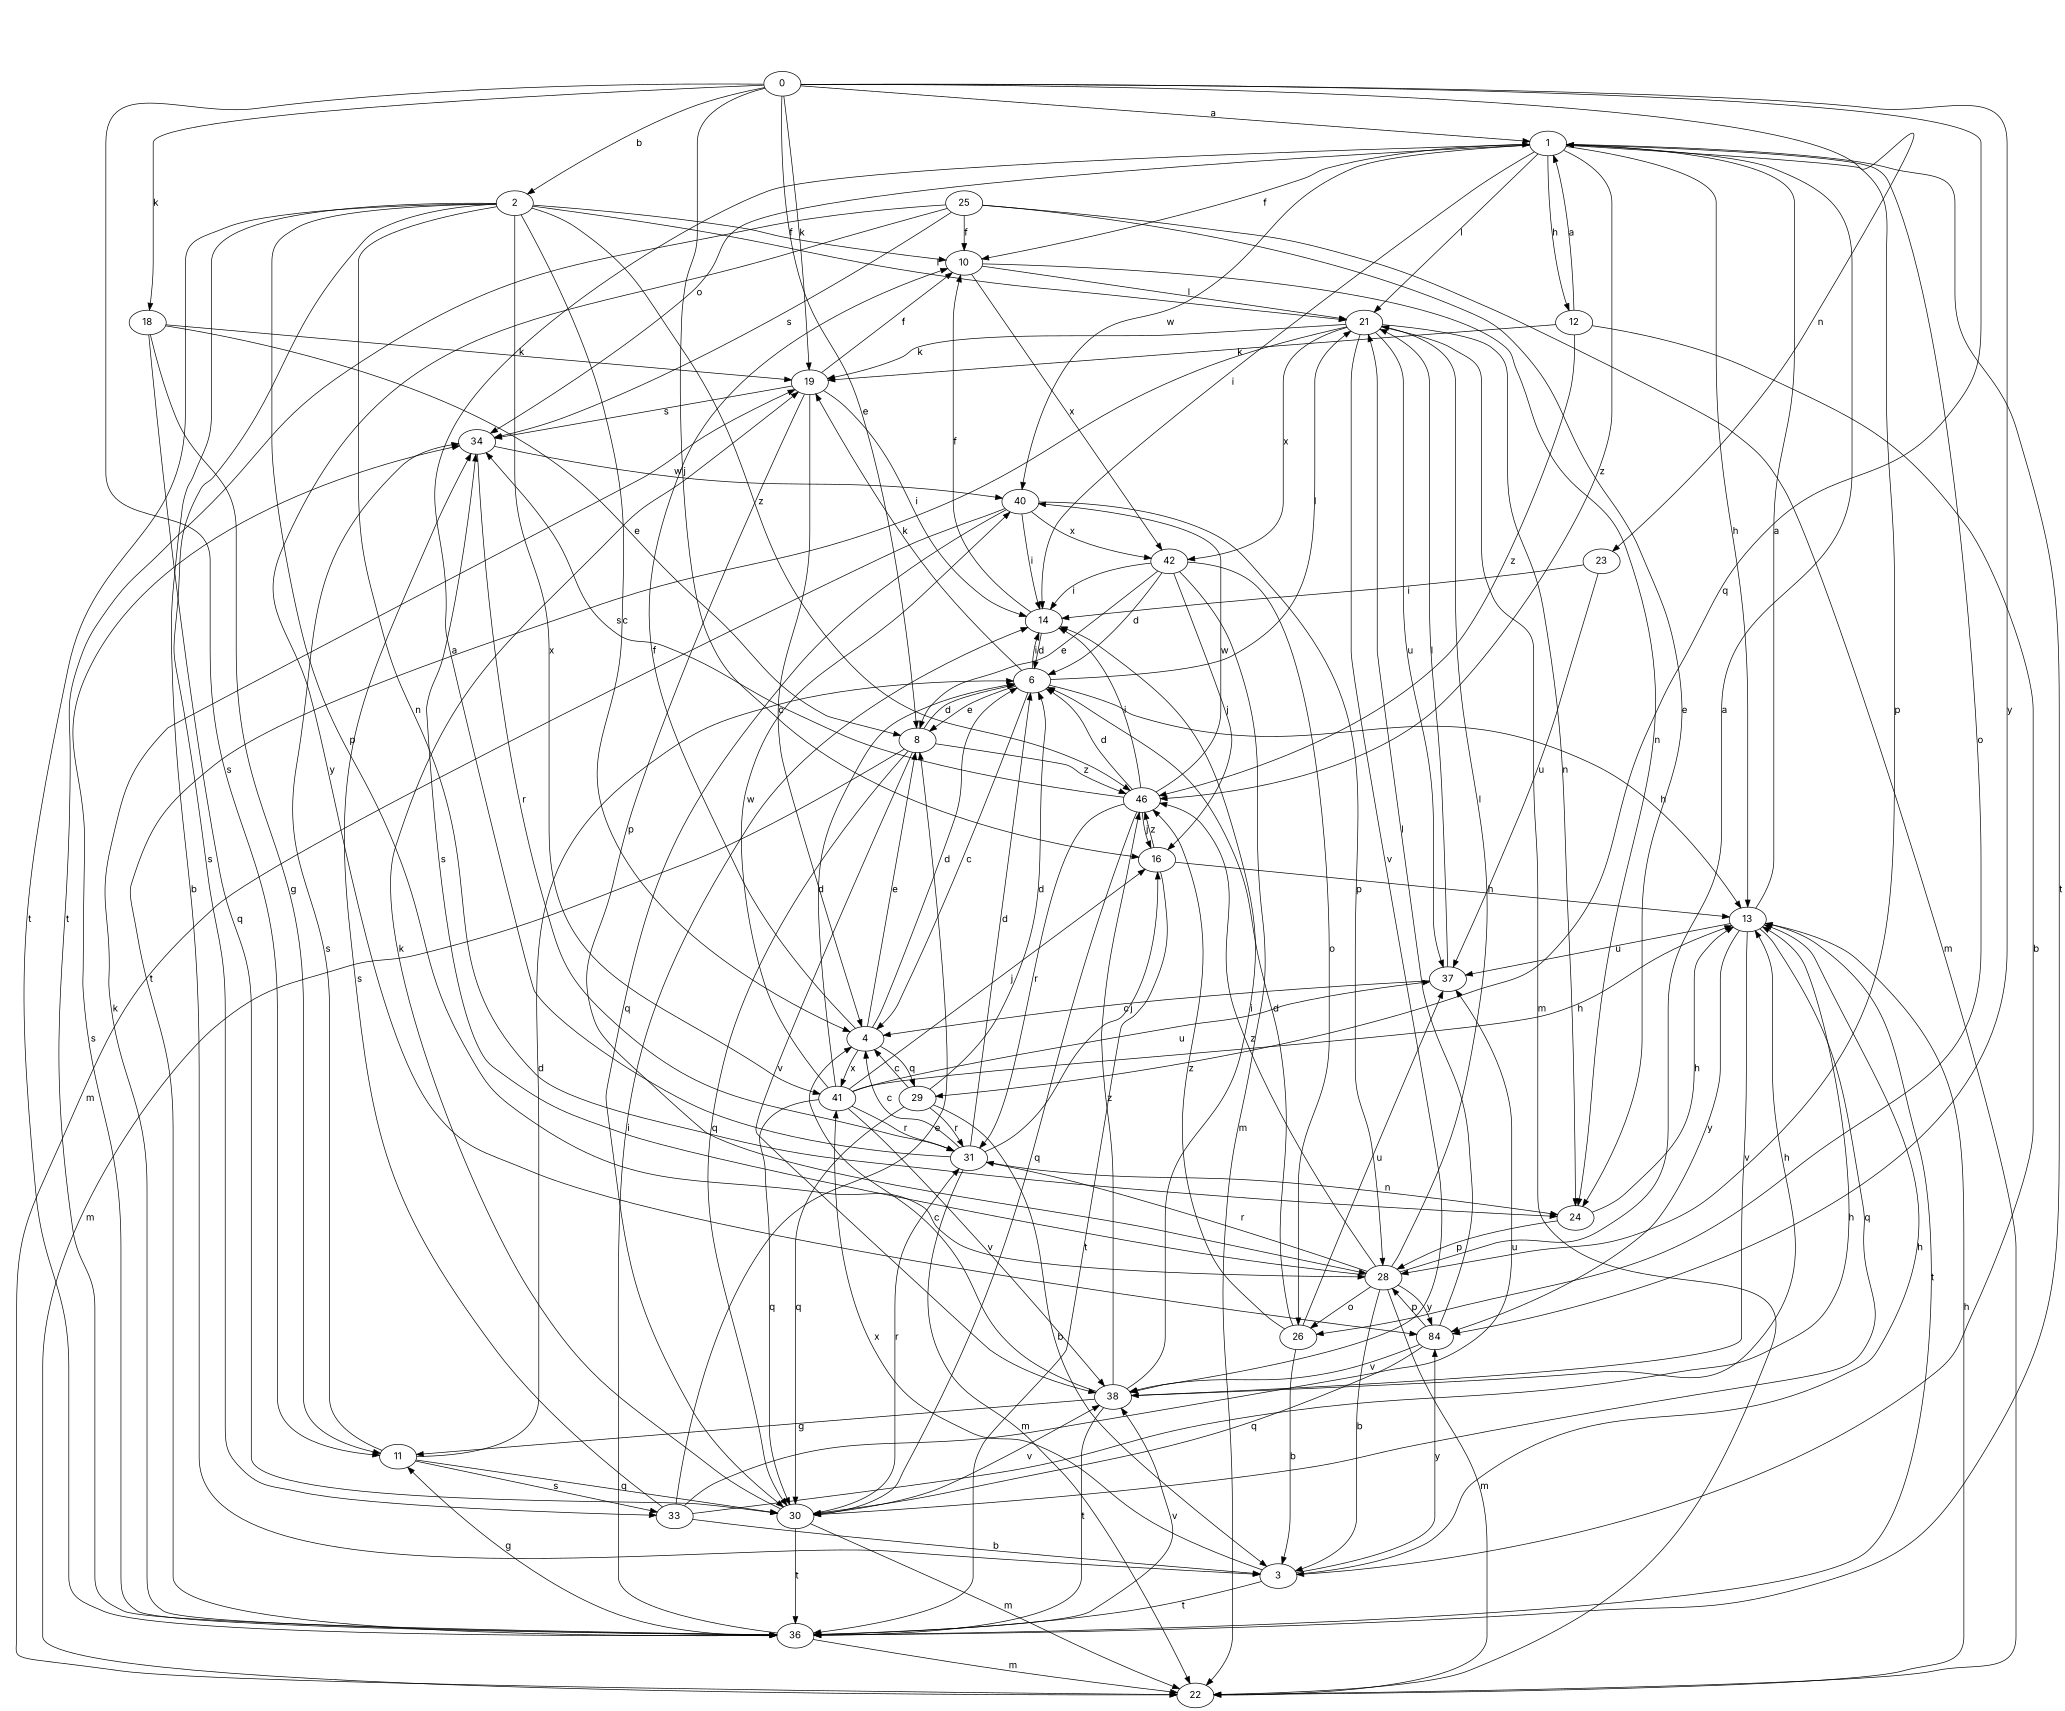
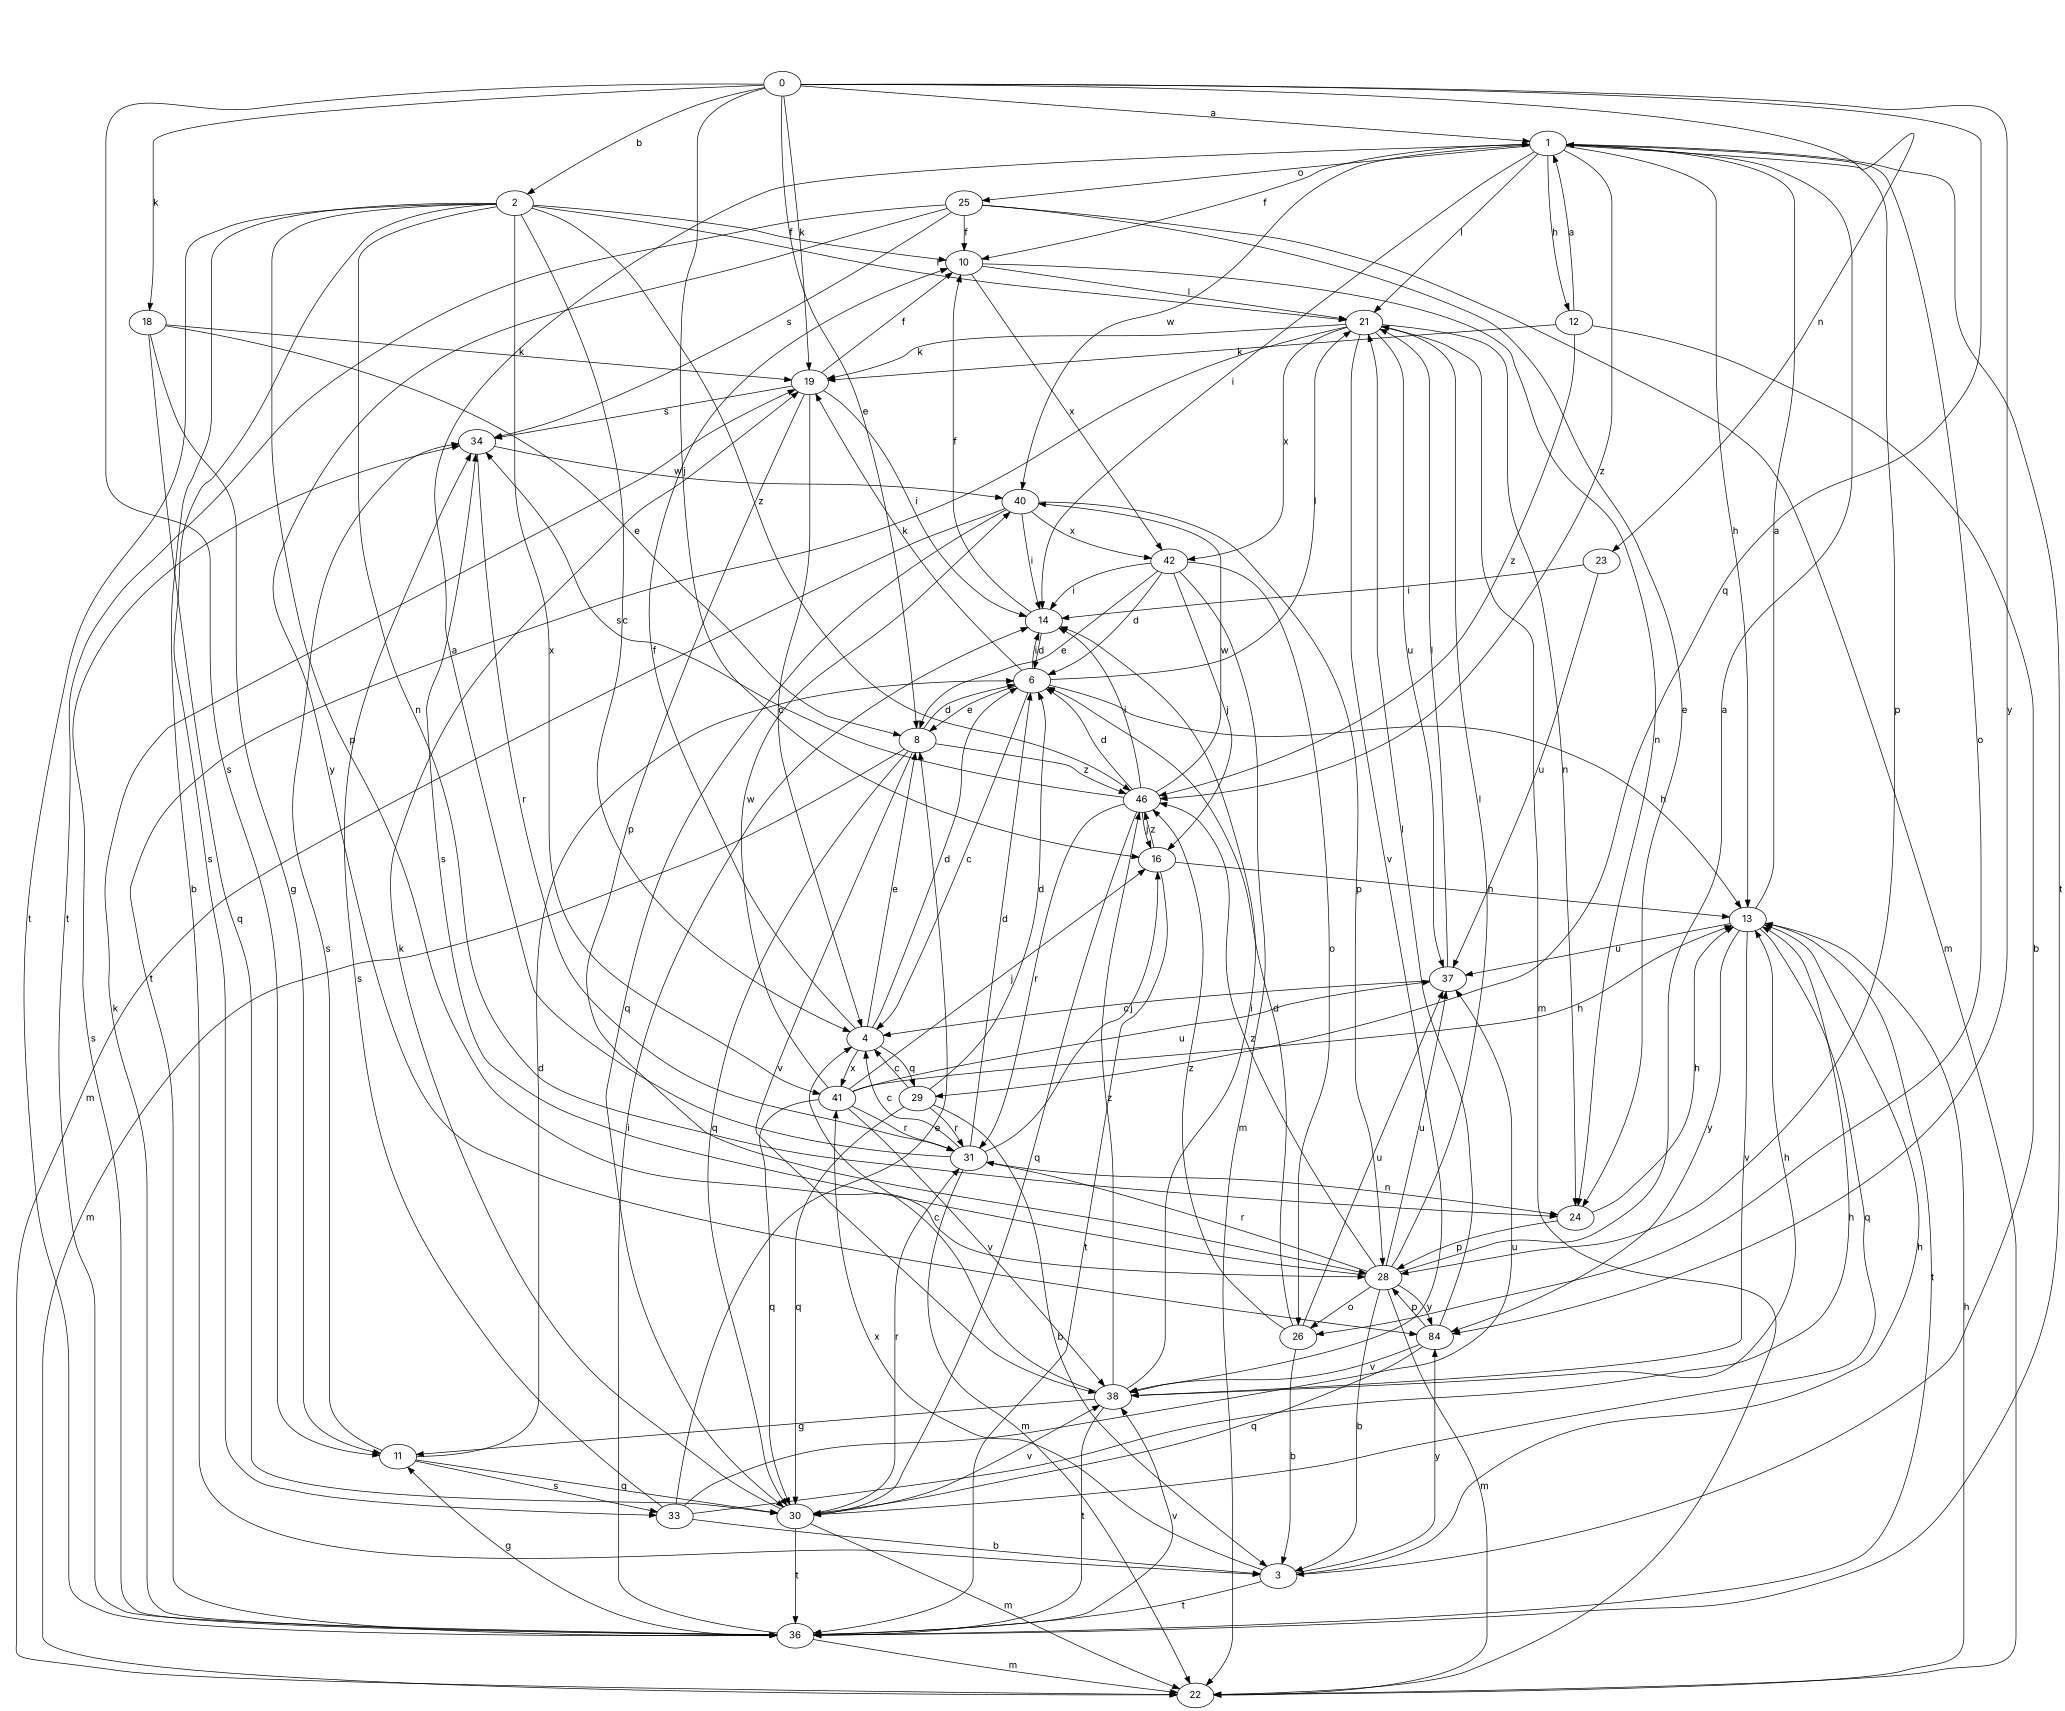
(973, 185) -> (1260, 172)
(827, 835) -> none
none -> (1418, 1132)
